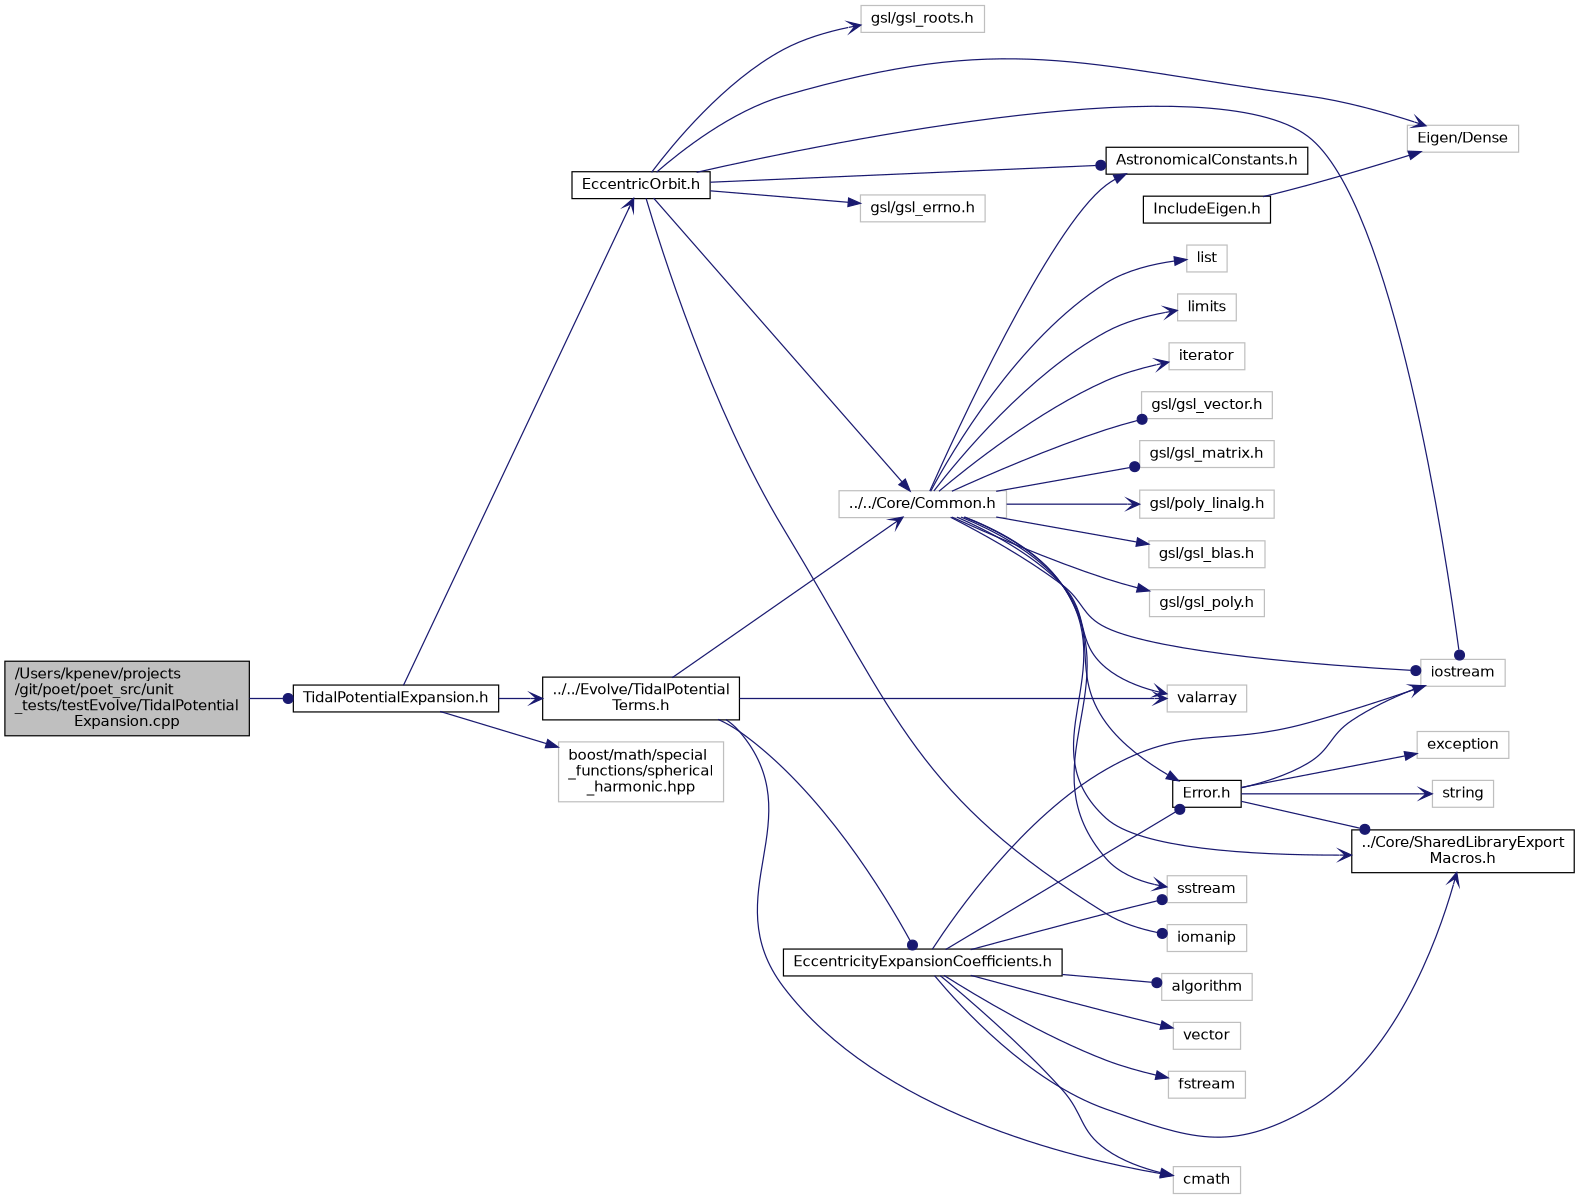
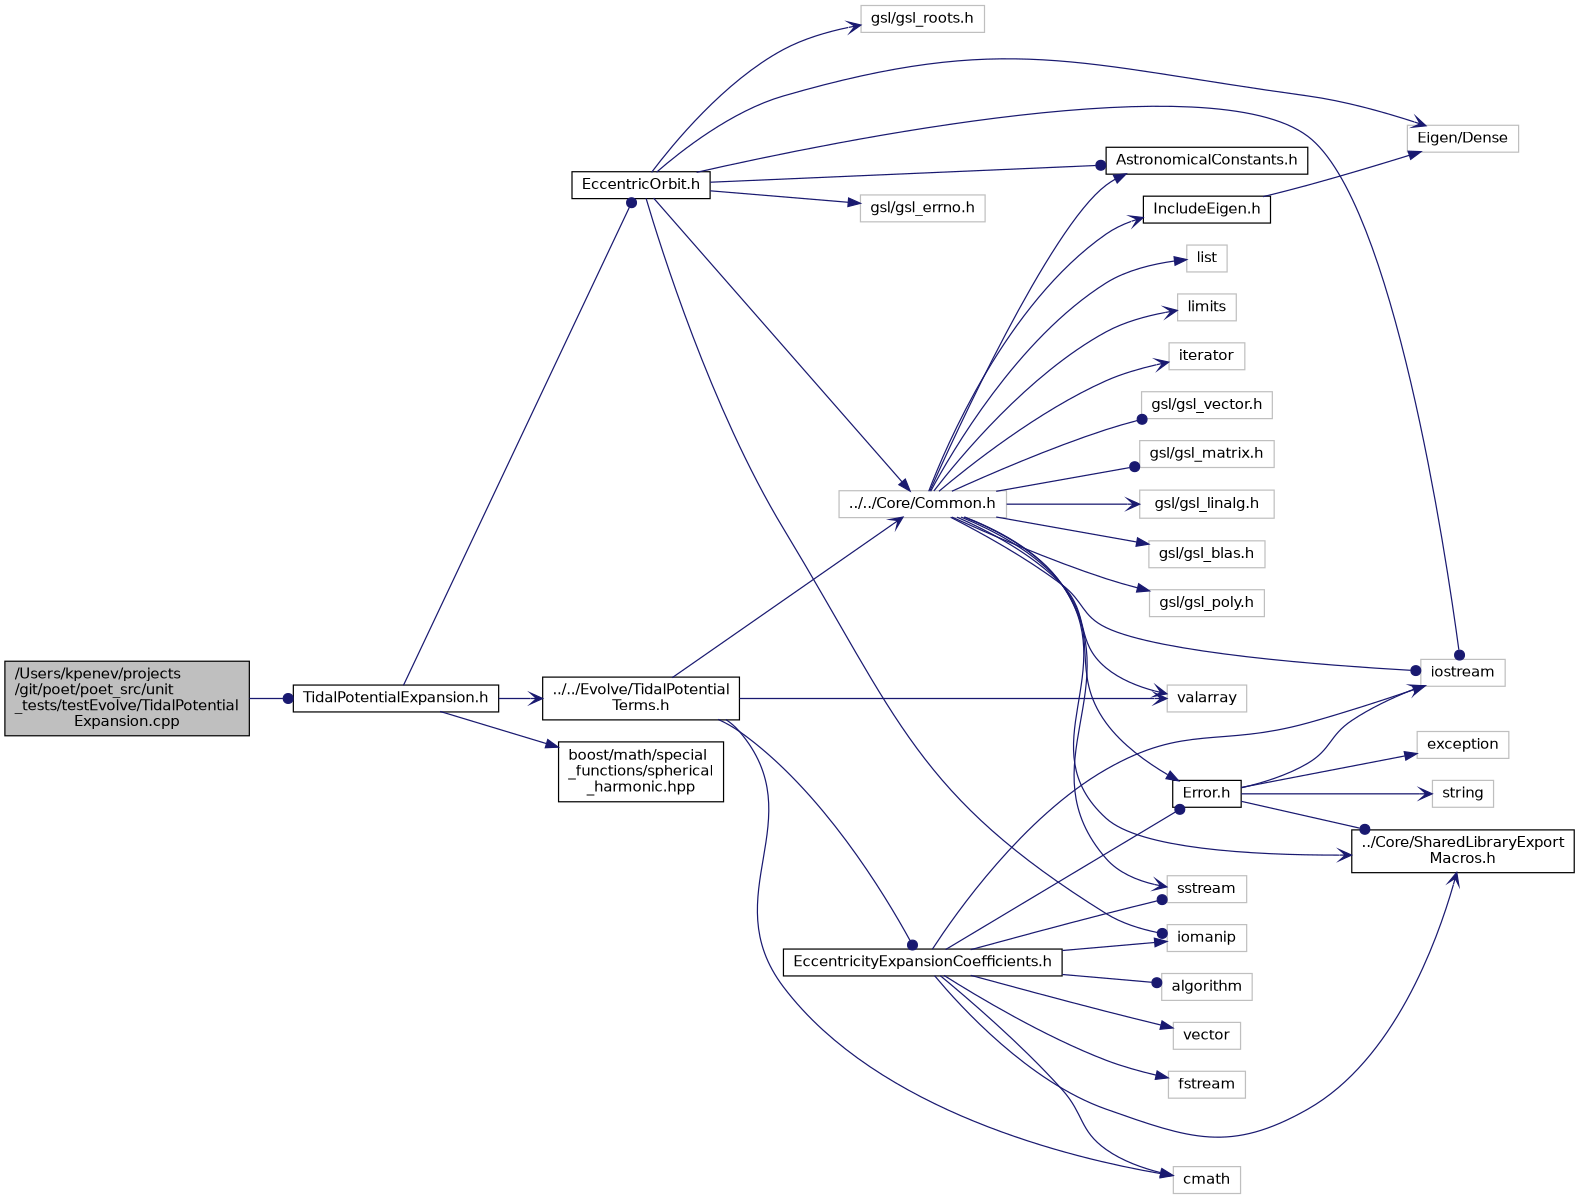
none -> (1023, 318)
(516, 446) -> (516, 446)
(1207, 504) -> (1207, 504)
(641, 772) -> (641, 772)
none -> (1109, 946)
